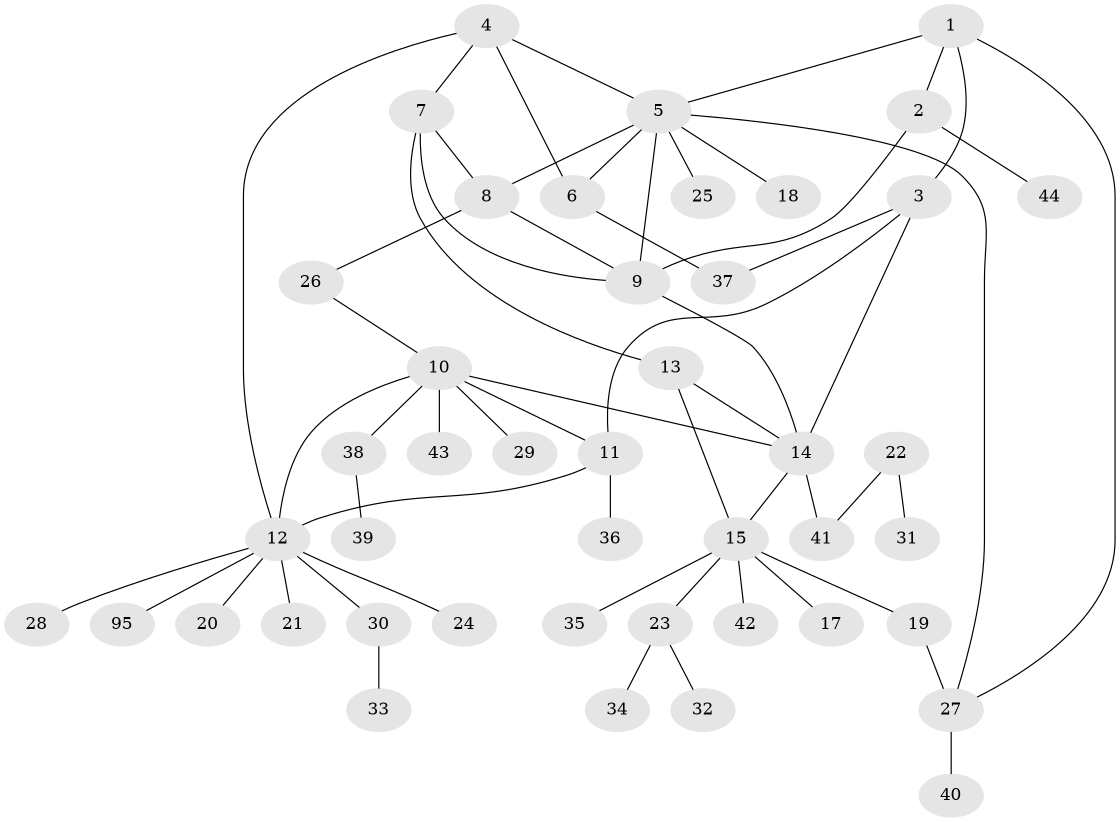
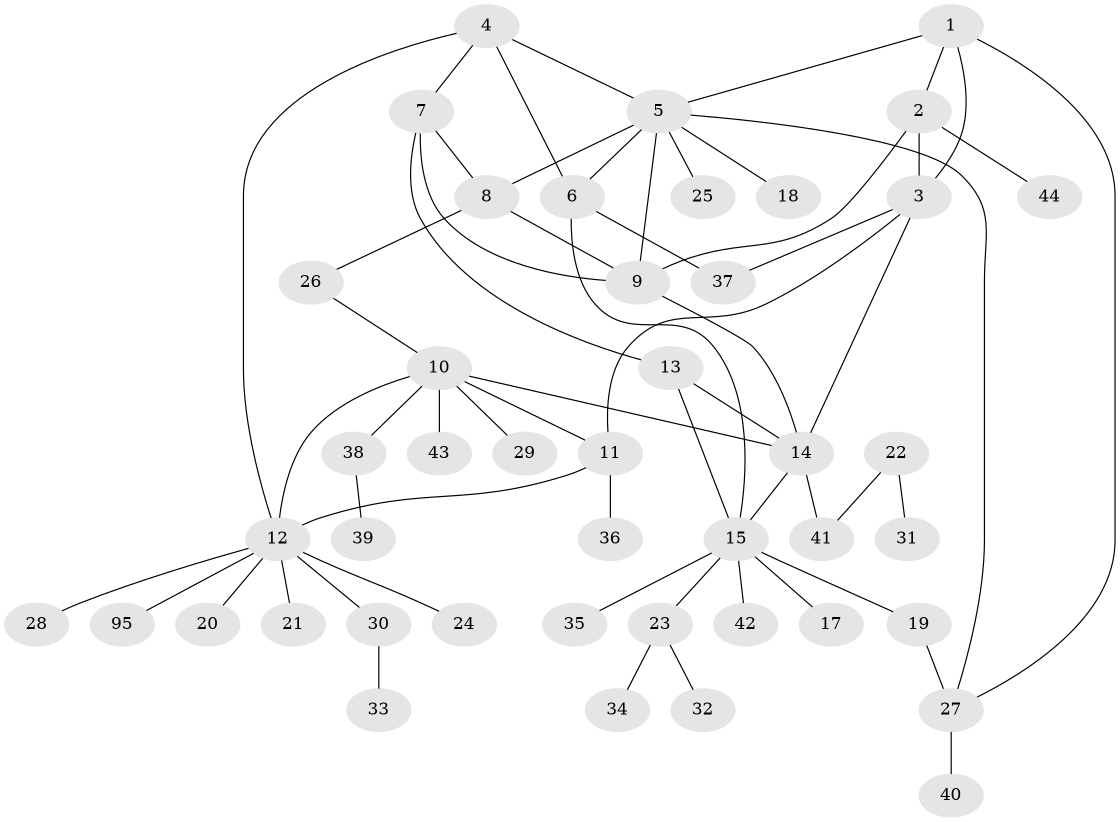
none -> (919, 162)
none -> (697, 333)
